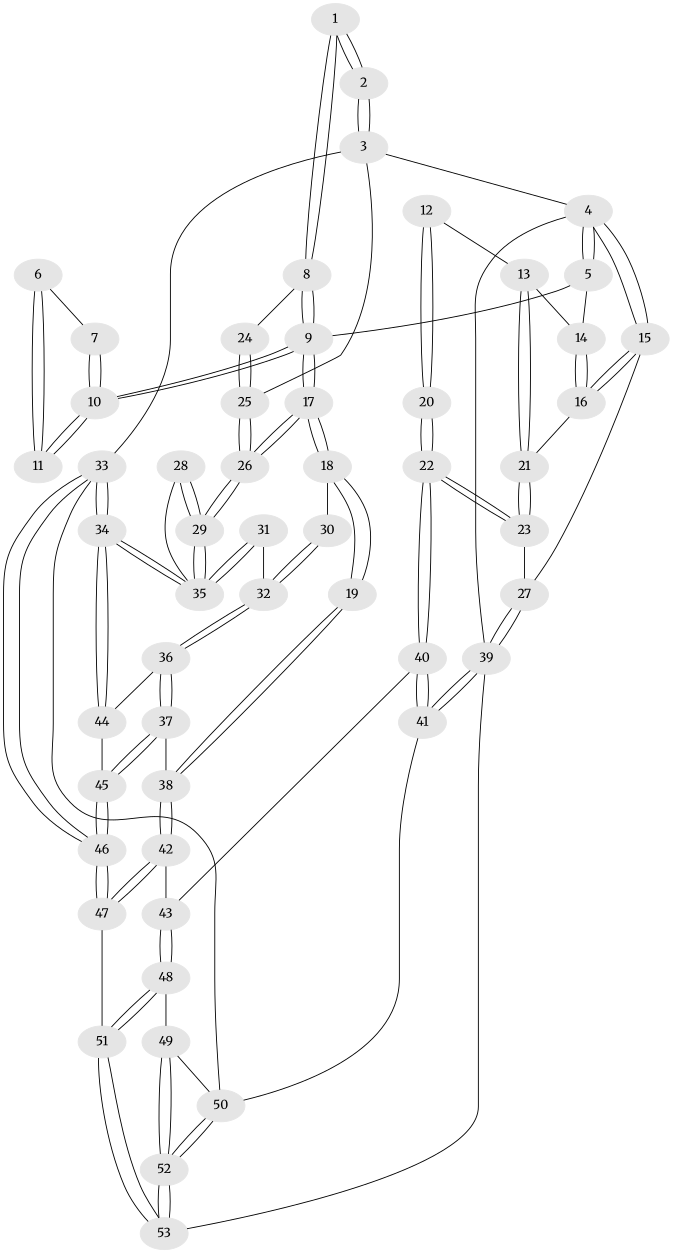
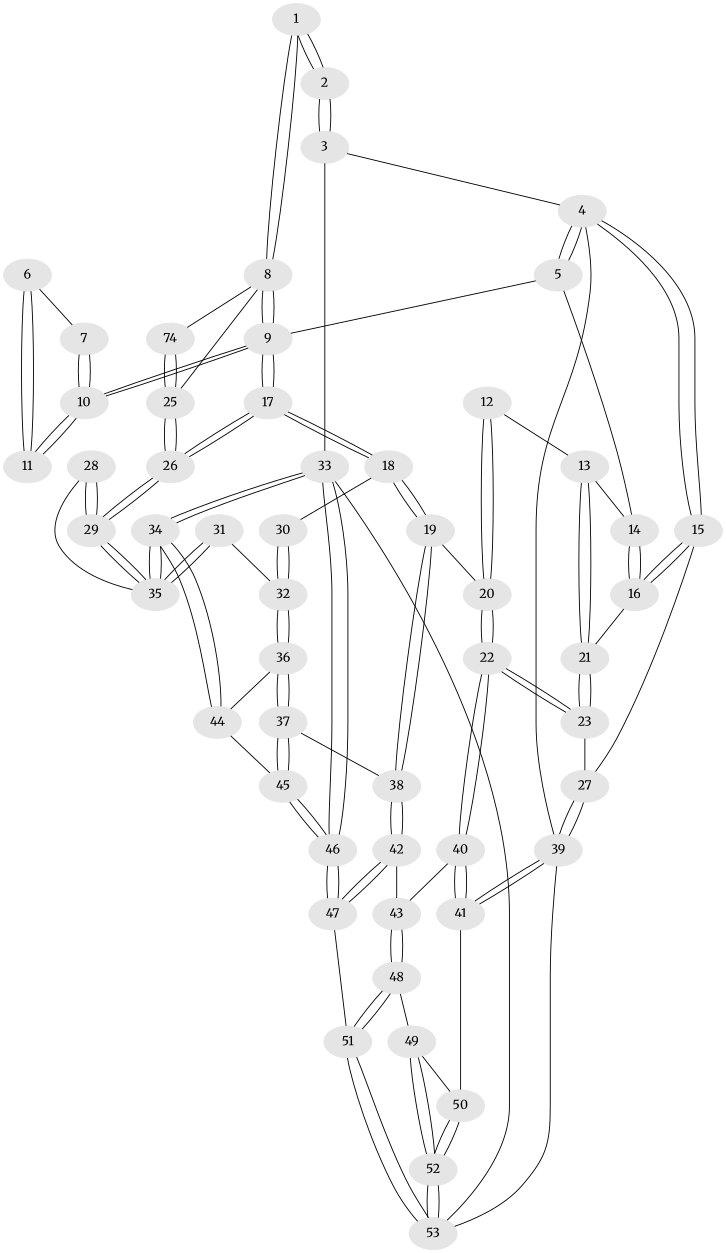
(364, 304) -> (219, 339)
(245, 339) -> (170, 339)
none -> (459, 563)
(81, 810) -> (503, 841)
